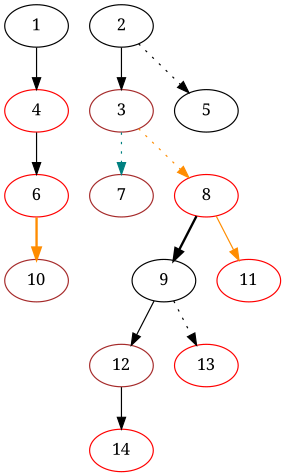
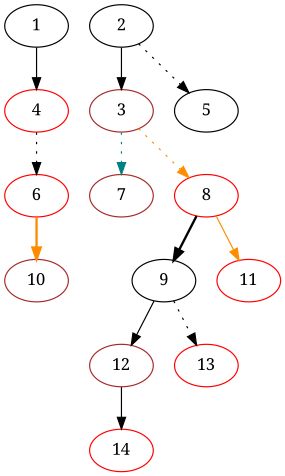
(37, 148) -> (37, 148)
